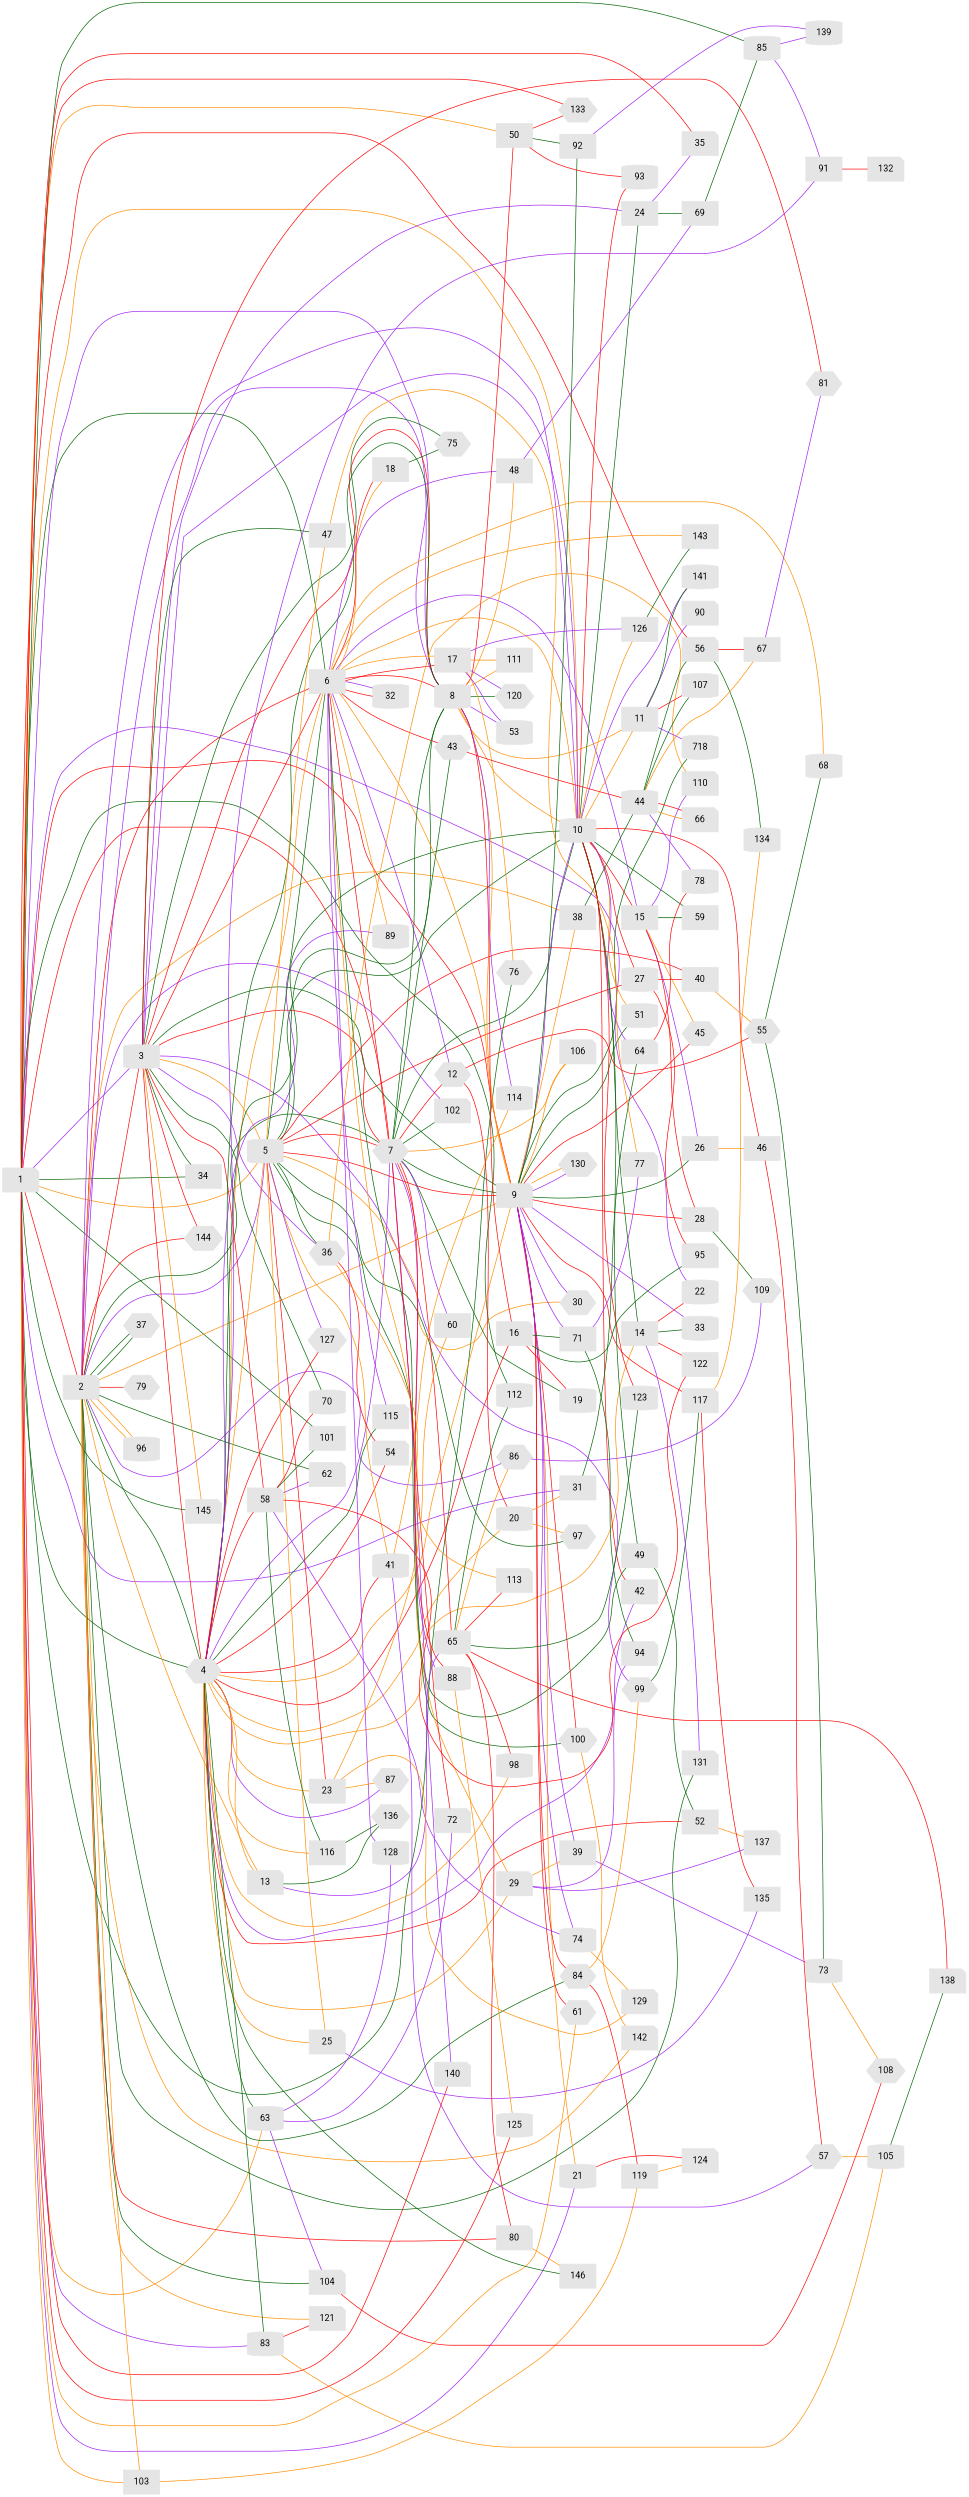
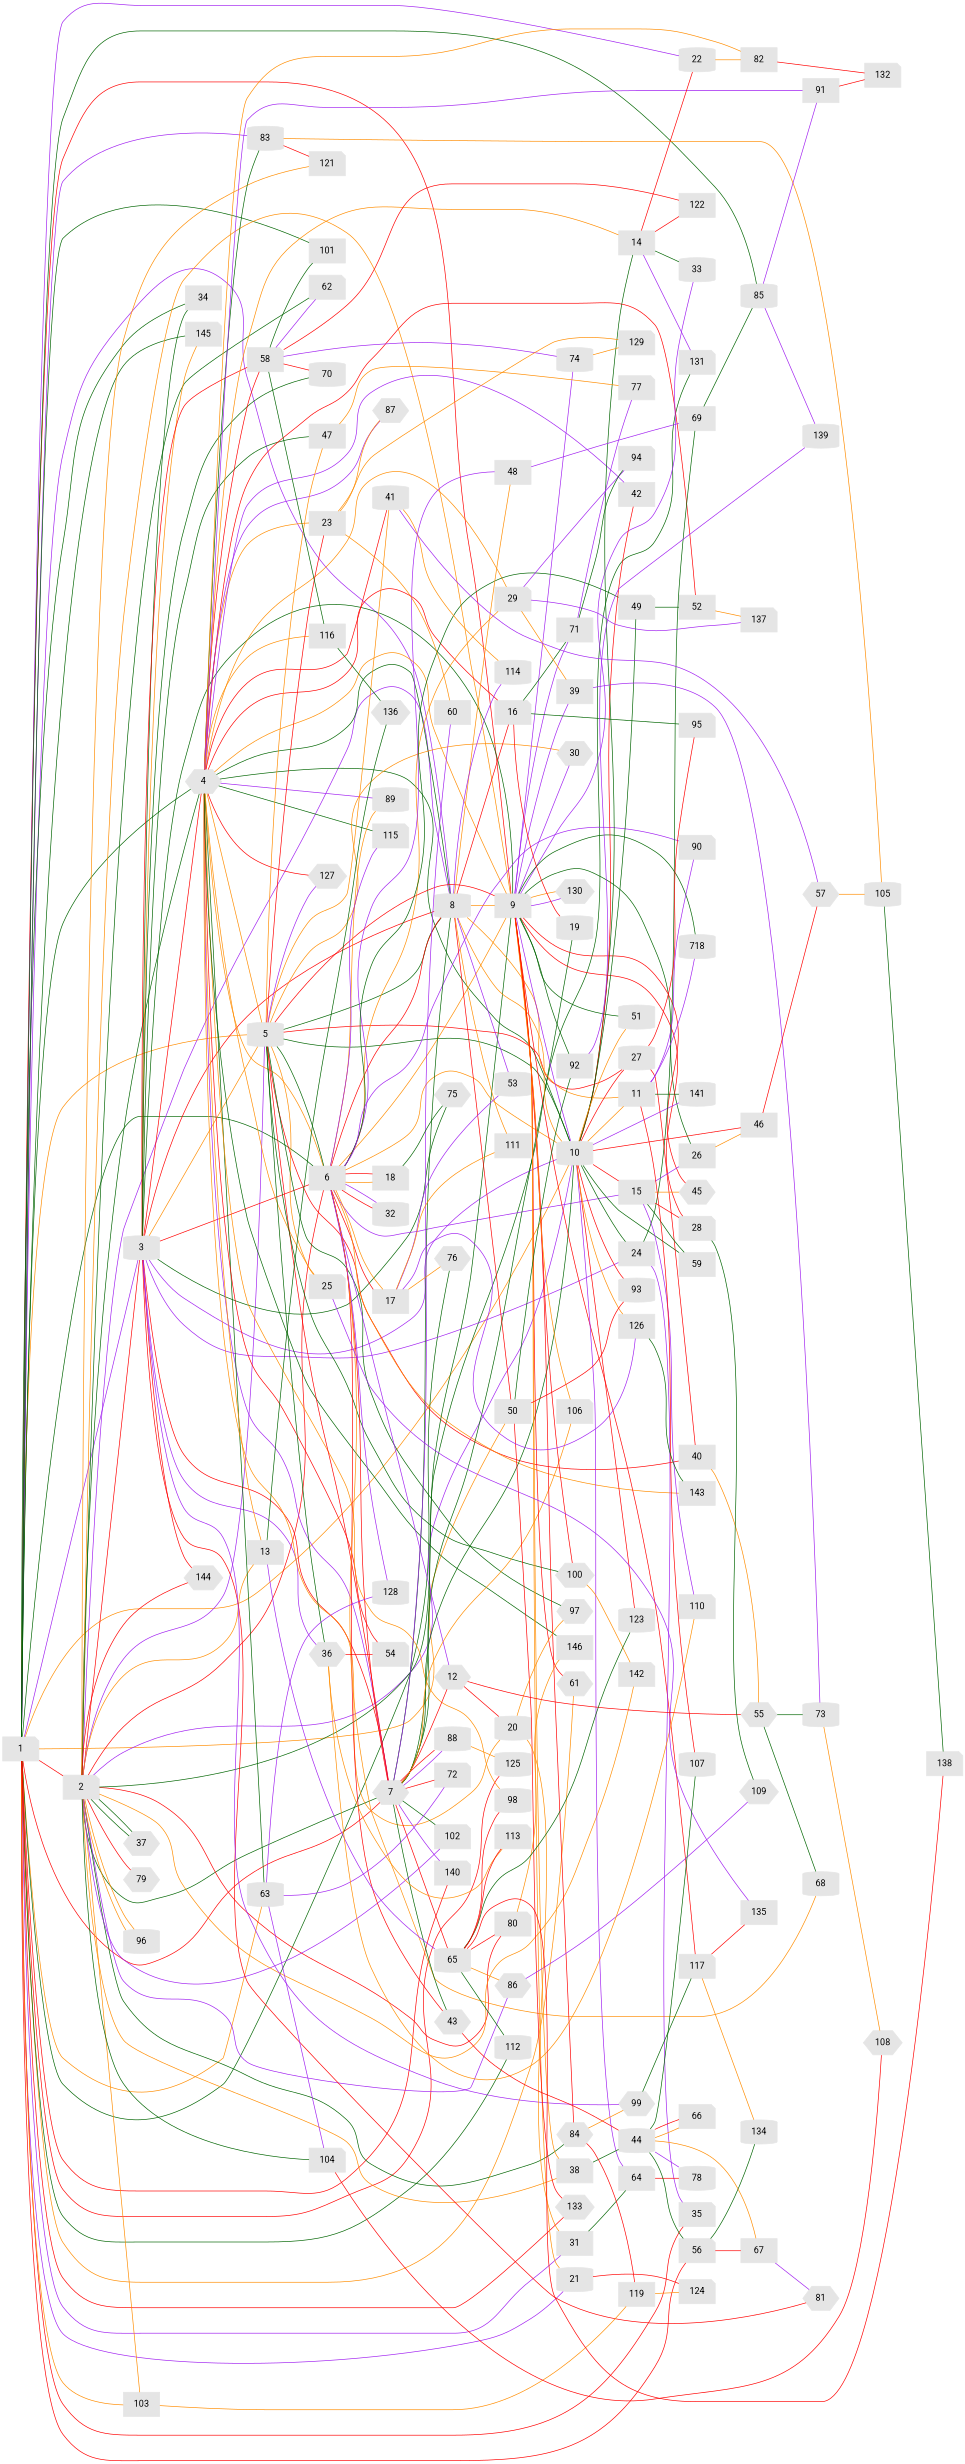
none -> (759, 60)
(514, 696) -> none
none -> (478, 914)
